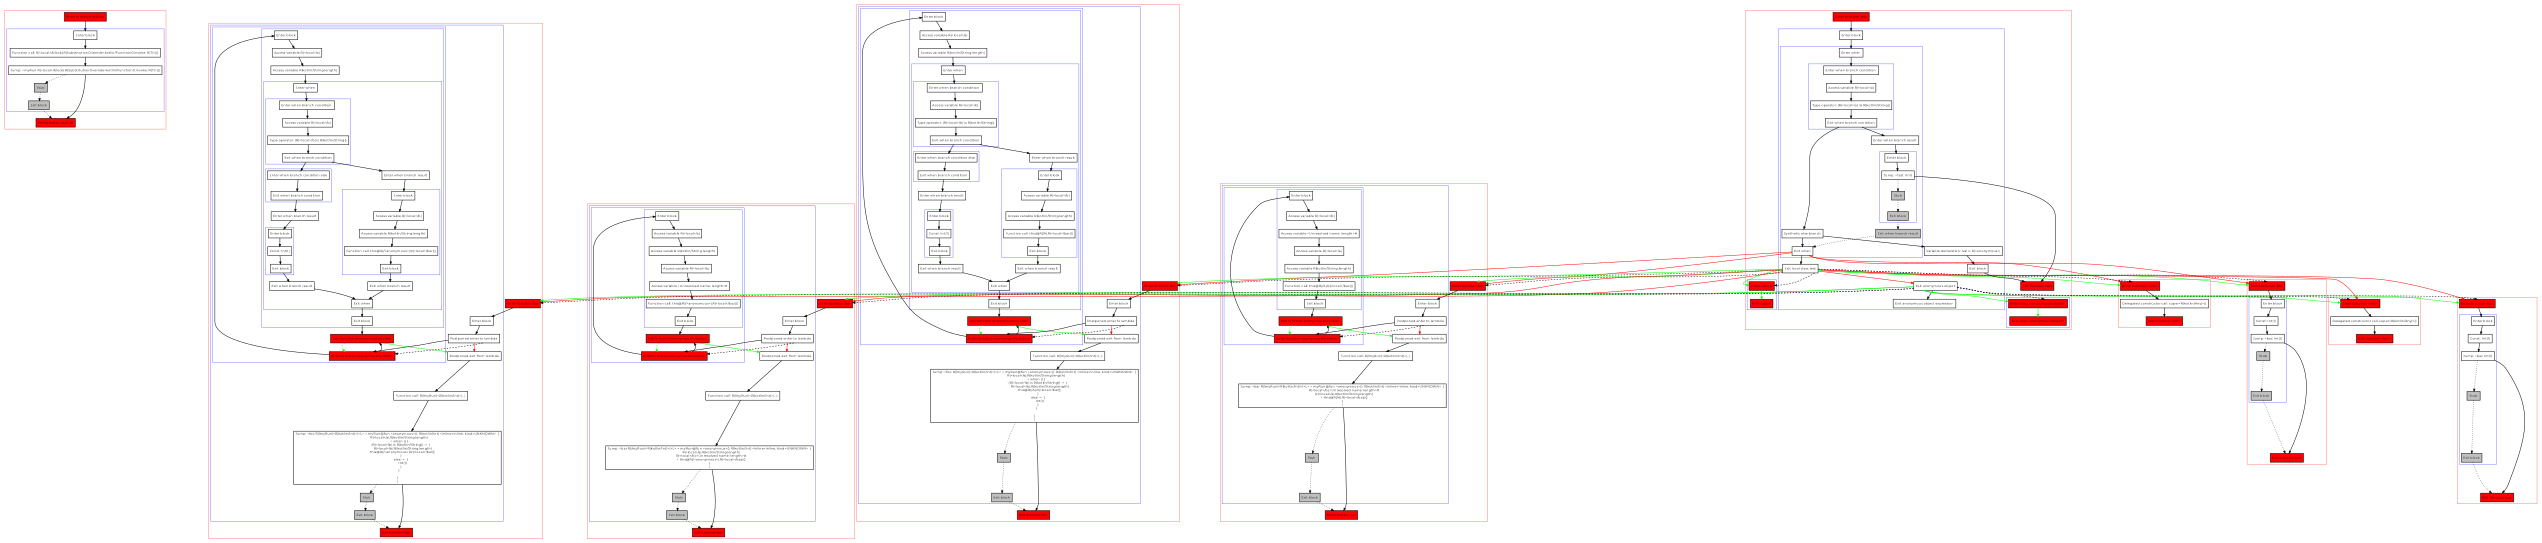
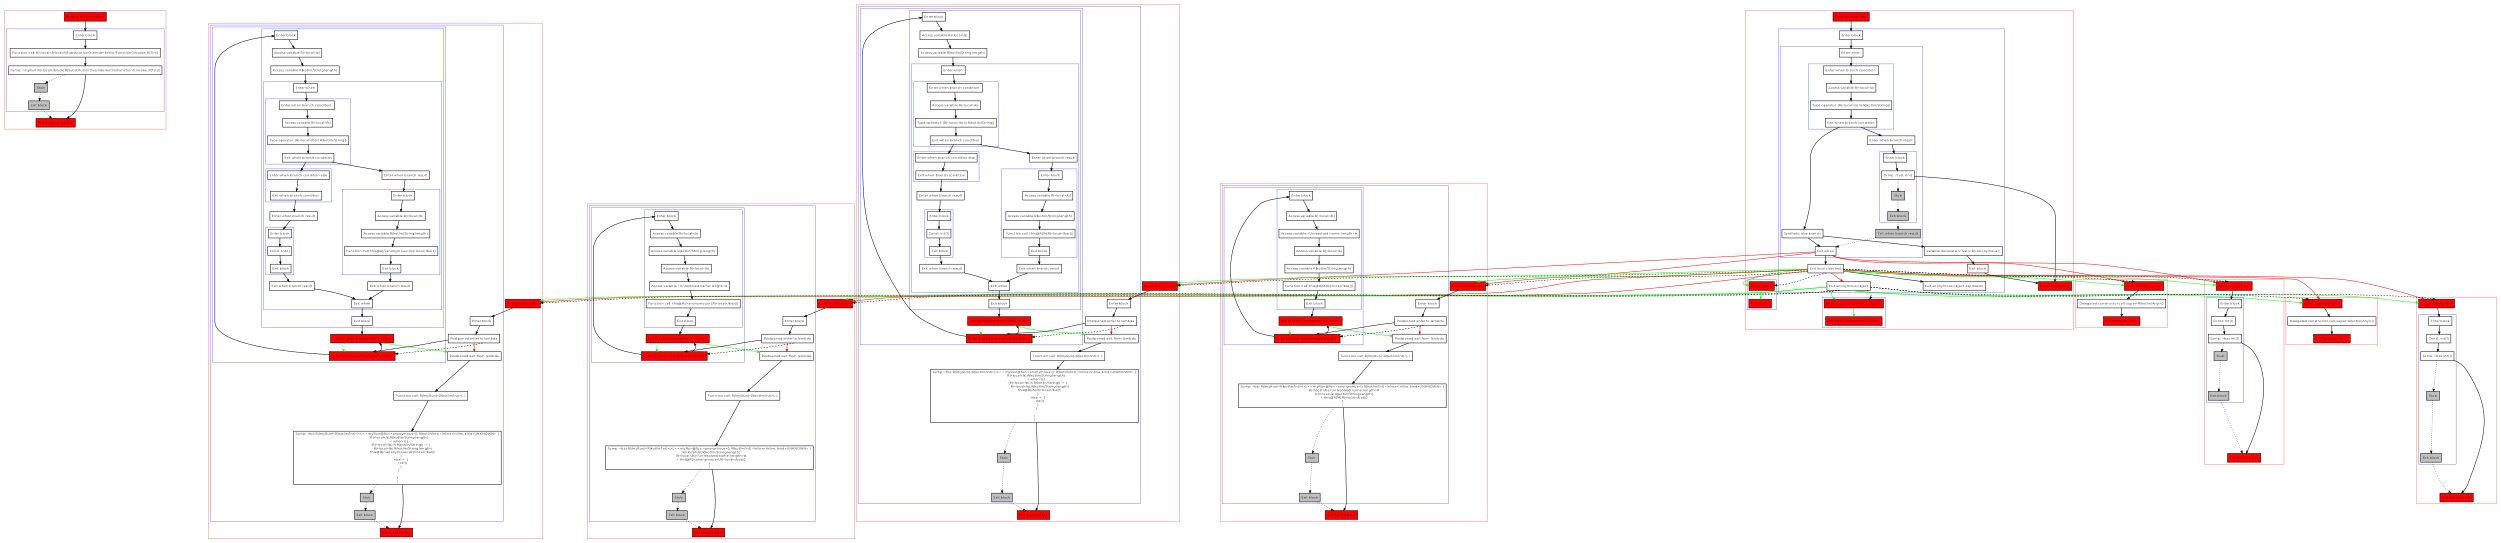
(1931, 294) -> (1882, 276)
